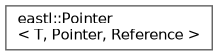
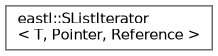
(109, 28) -> (109, 28)
